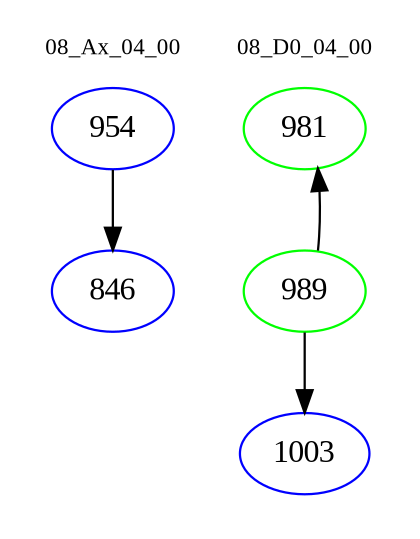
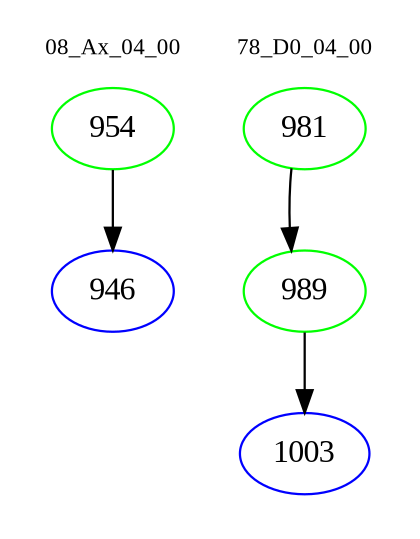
(306, 49) -> (306, 49)
(113, 129) -> (113, 129)
(320, 221) -> (290, 198)
(113, 291) -> (113, 291)
